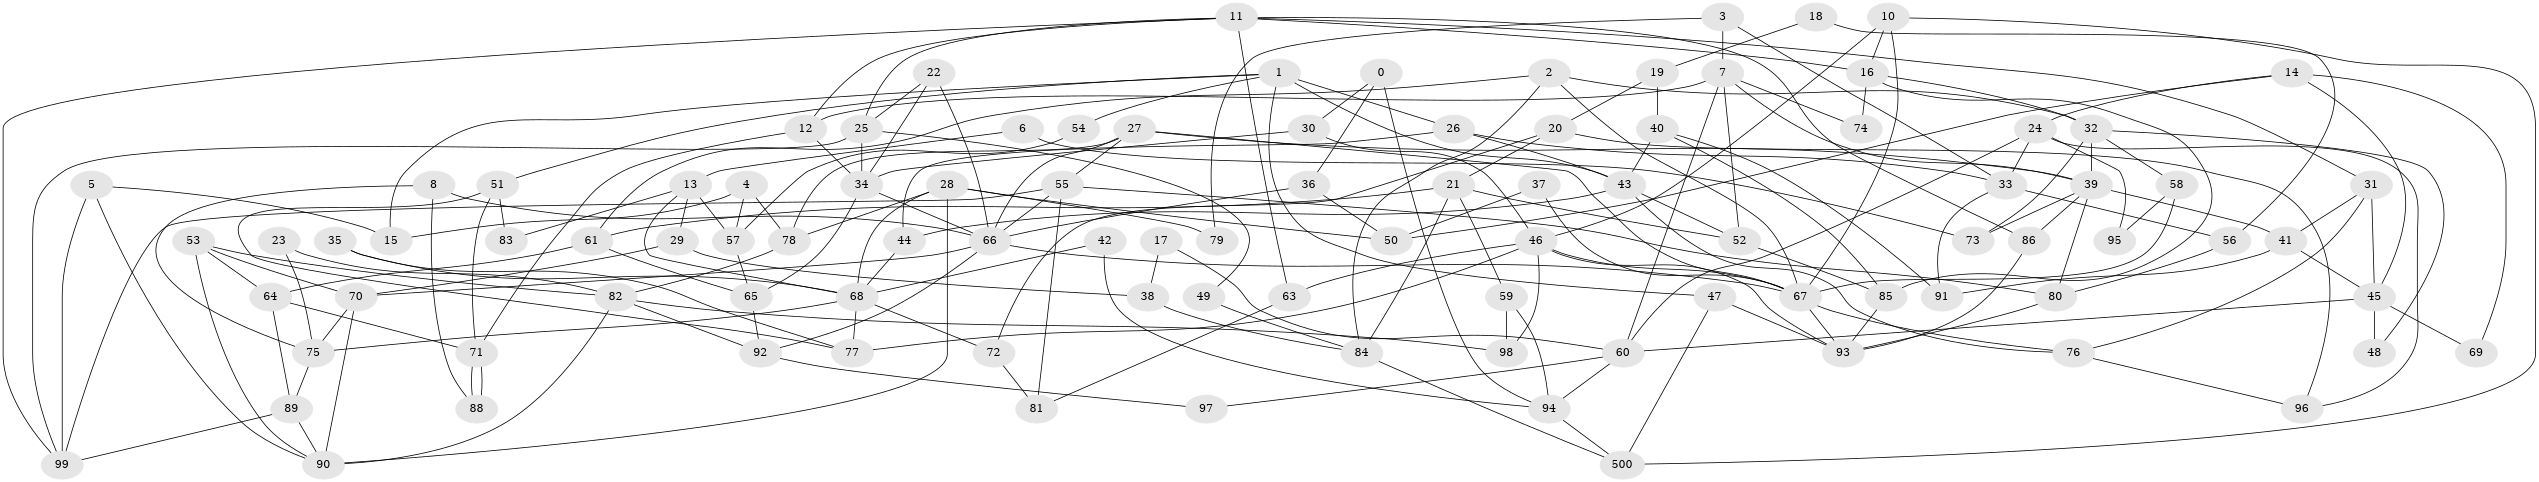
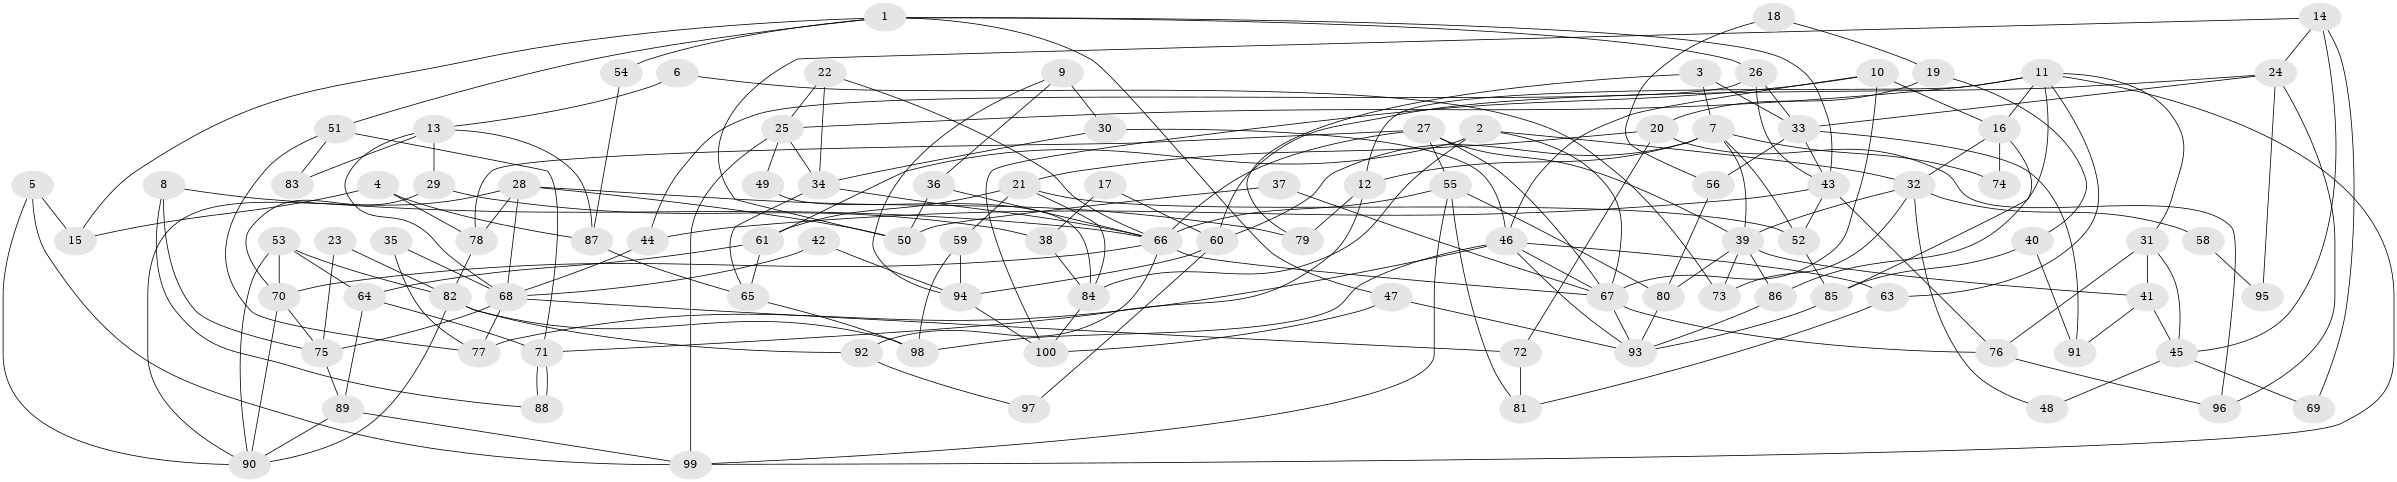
(1381, 73) -> (1062, 73)
(834, 157) -> (1326, 220)
(1640, 158) -> (1814, 157)
(733, 241) -> (592, 241)
(1986, 279) -> none
(1999, 325) -> none
(756, 327) -> (842, 323)
(1622, 465) -> (1046, 353)
